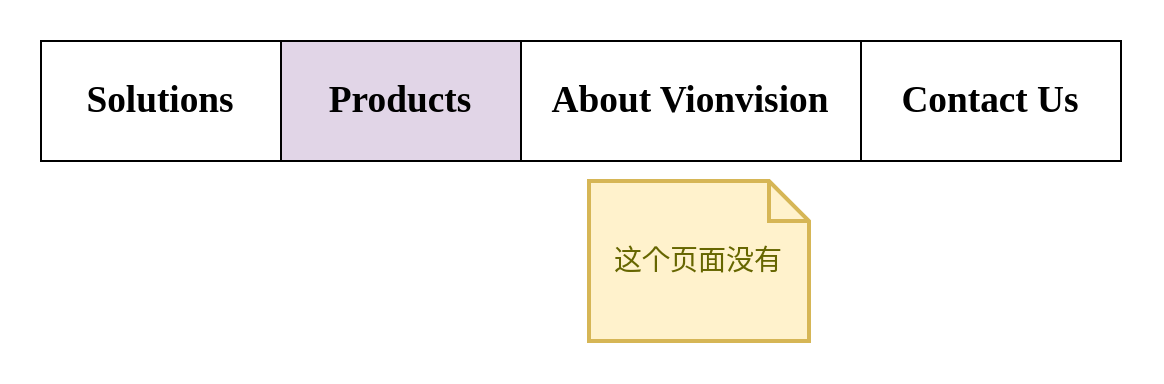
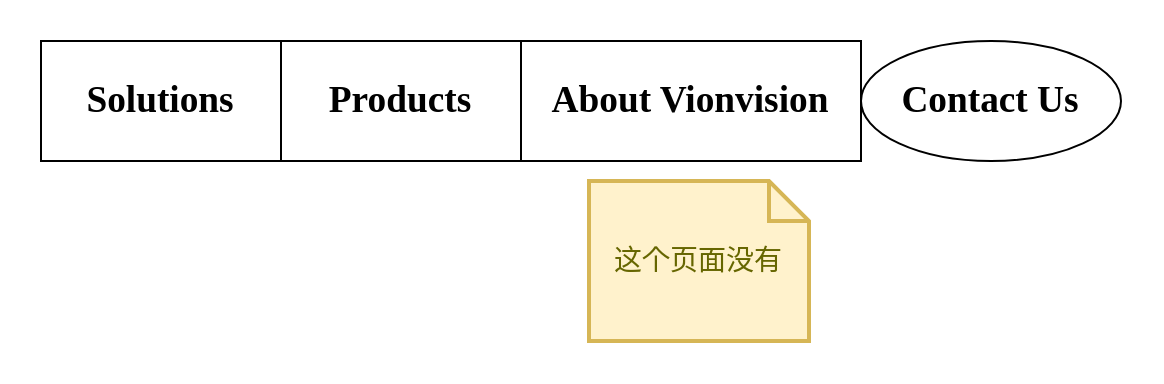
(401, 101) -> (401, 101)
(991, 101) -> (991, 101)
